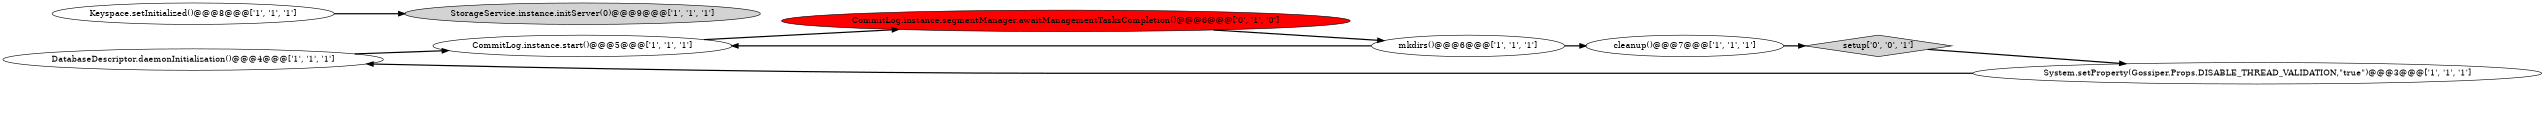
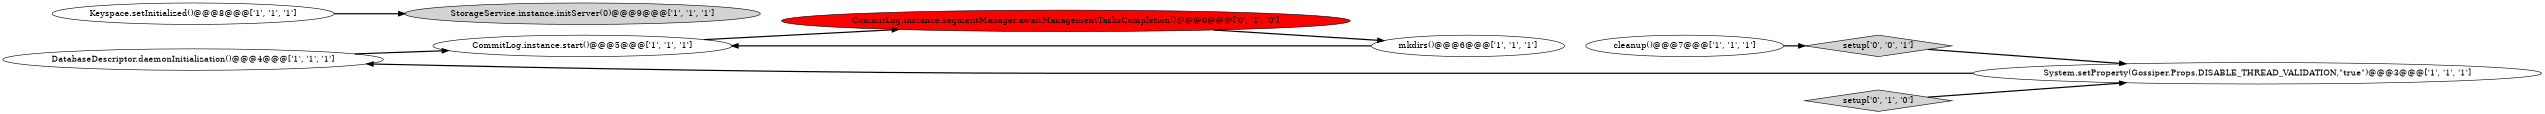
(1572, 46) -> none
none -> (1878, 101)
